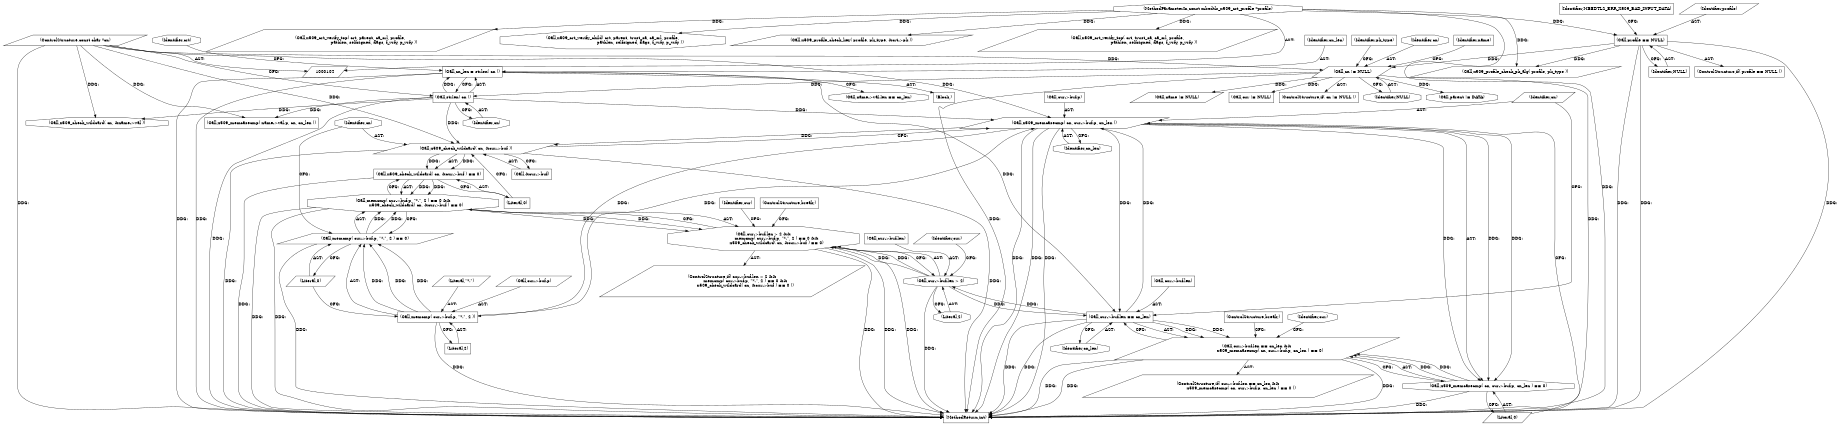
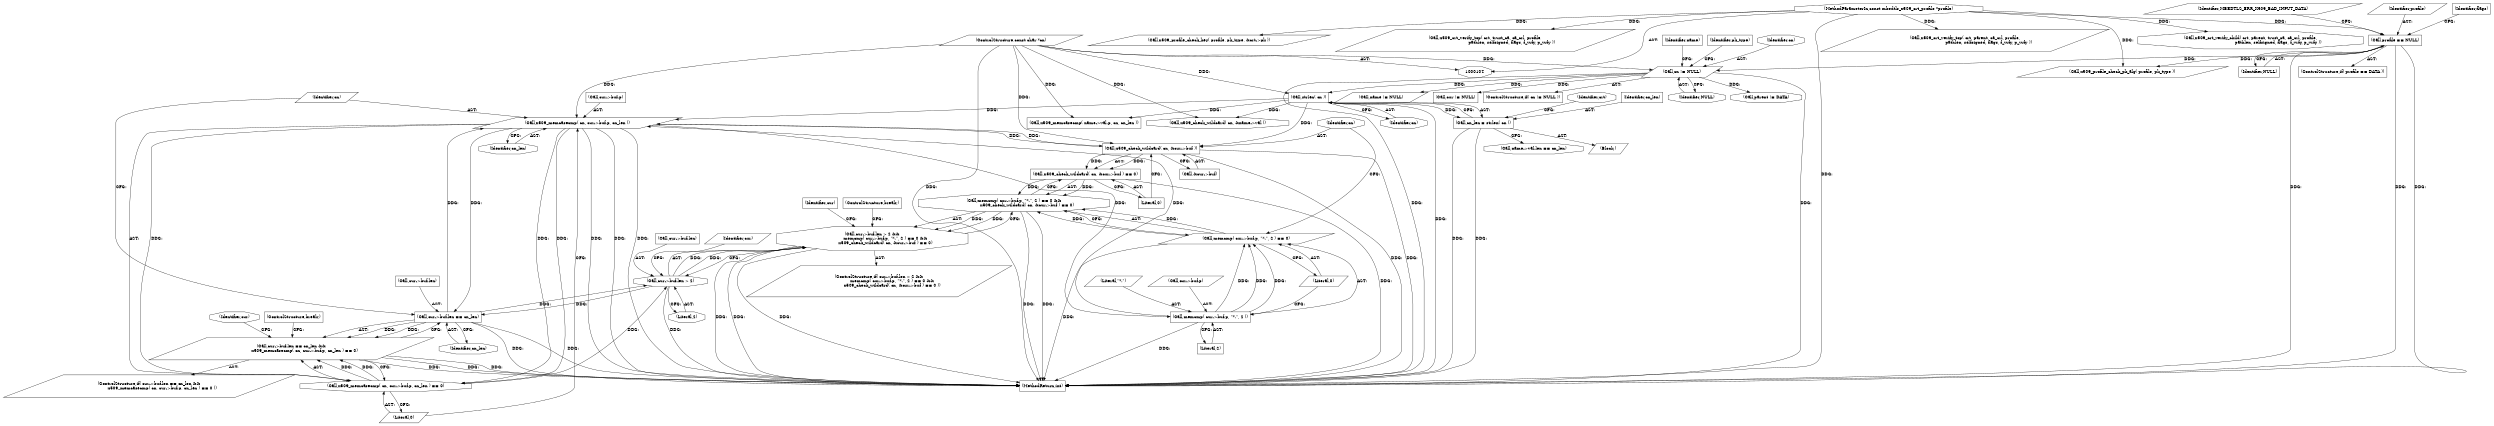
(1616, 9) -> (2253, 9)
none -> (2471, 9)
(275, 72) -> (1205, 72)
(325, 72) -> (1475, 72)
(1740, 72) -> (2343, 72)
(944, 97) -> (1608, 149)
(826, 103) -> none
(904, 136) -> (1035, 136)
(466, 149) -> (1151, 149)
(1315, 412) -> (583, 362)
